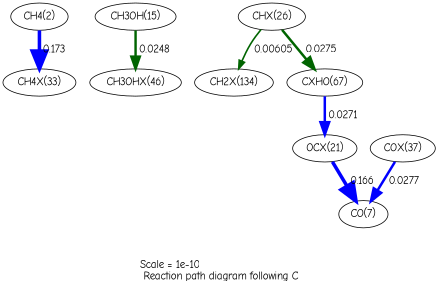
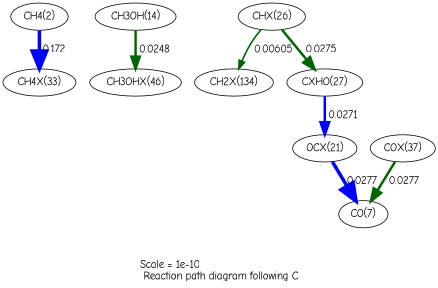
(136, 17) -> (136, 17)
(52, 50) -> (52, 50)
(325, 83) -> (325, 83)
(386, 176) -> (386, 176)
(360, 181) -> (360, 181)
